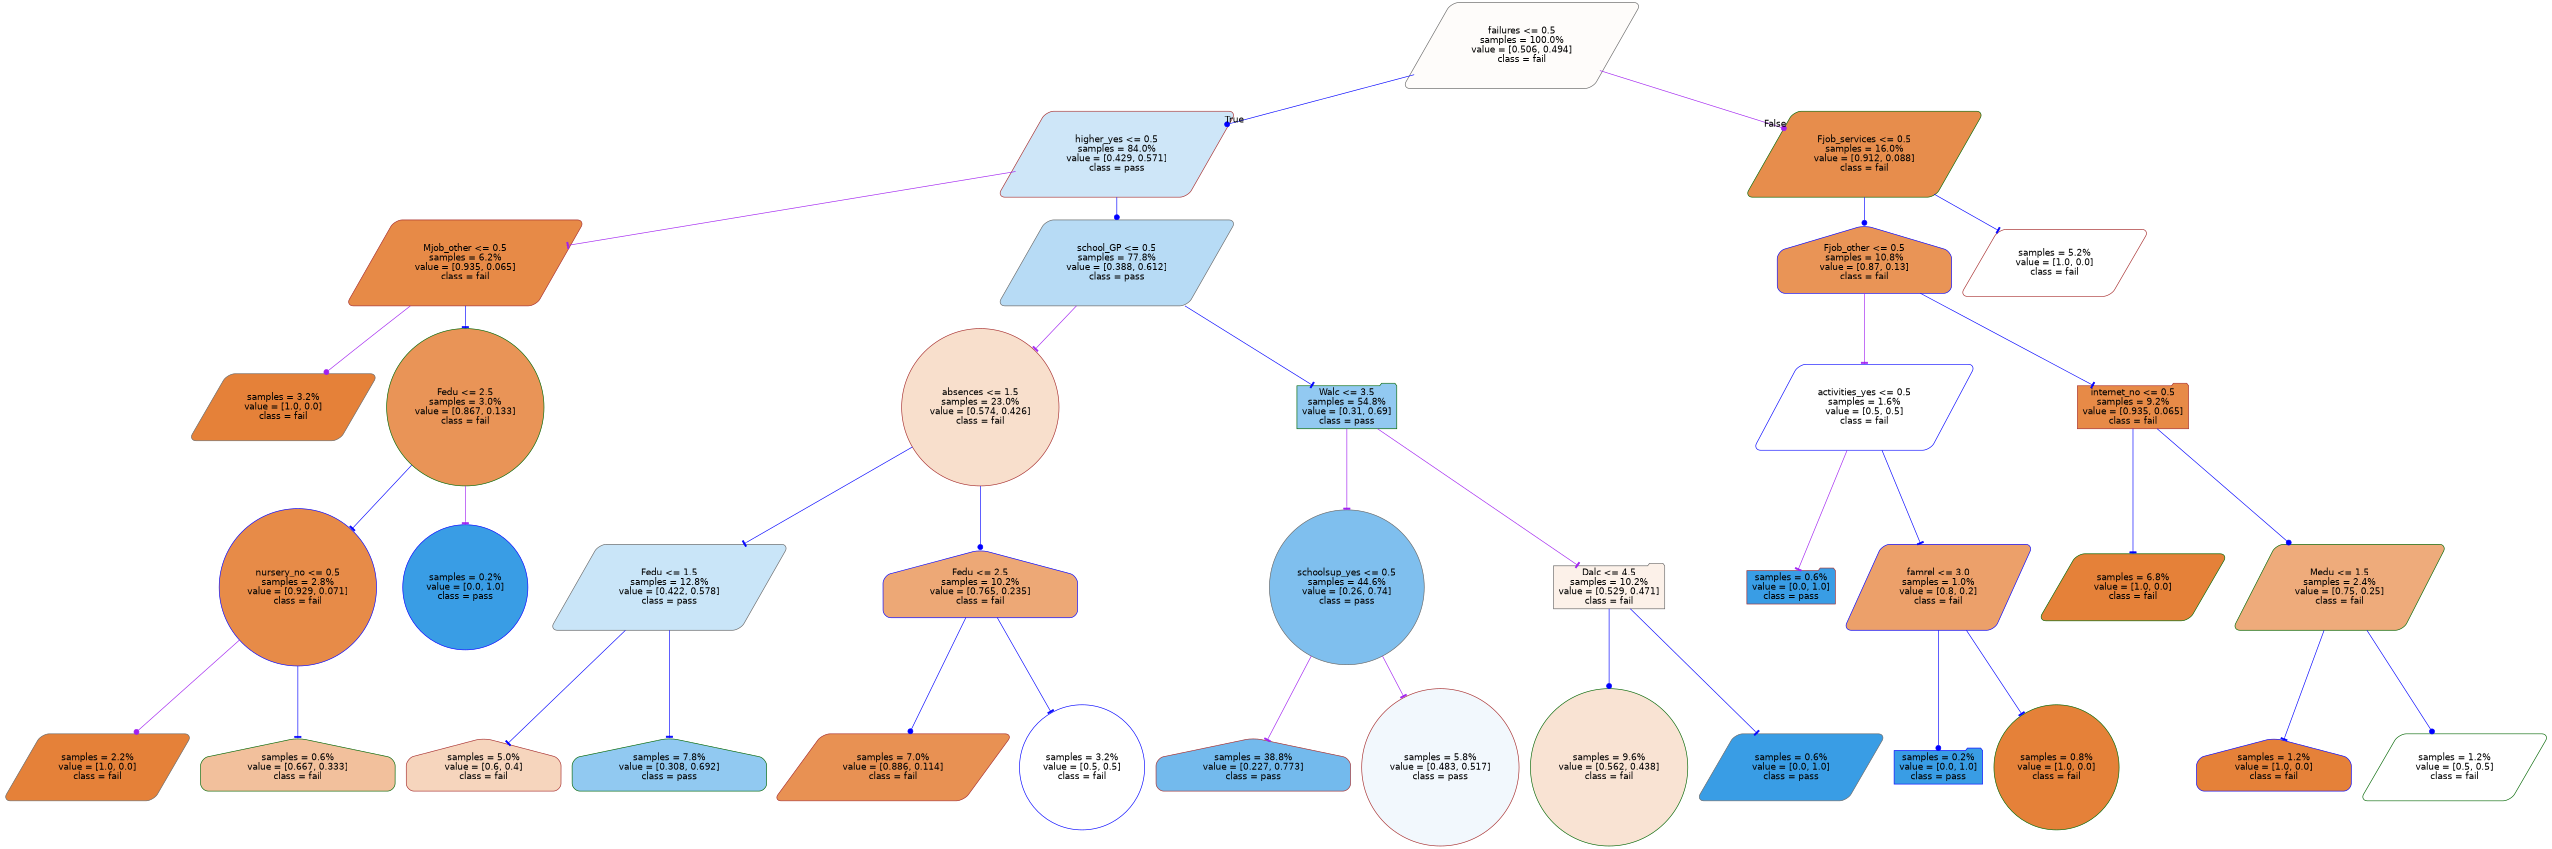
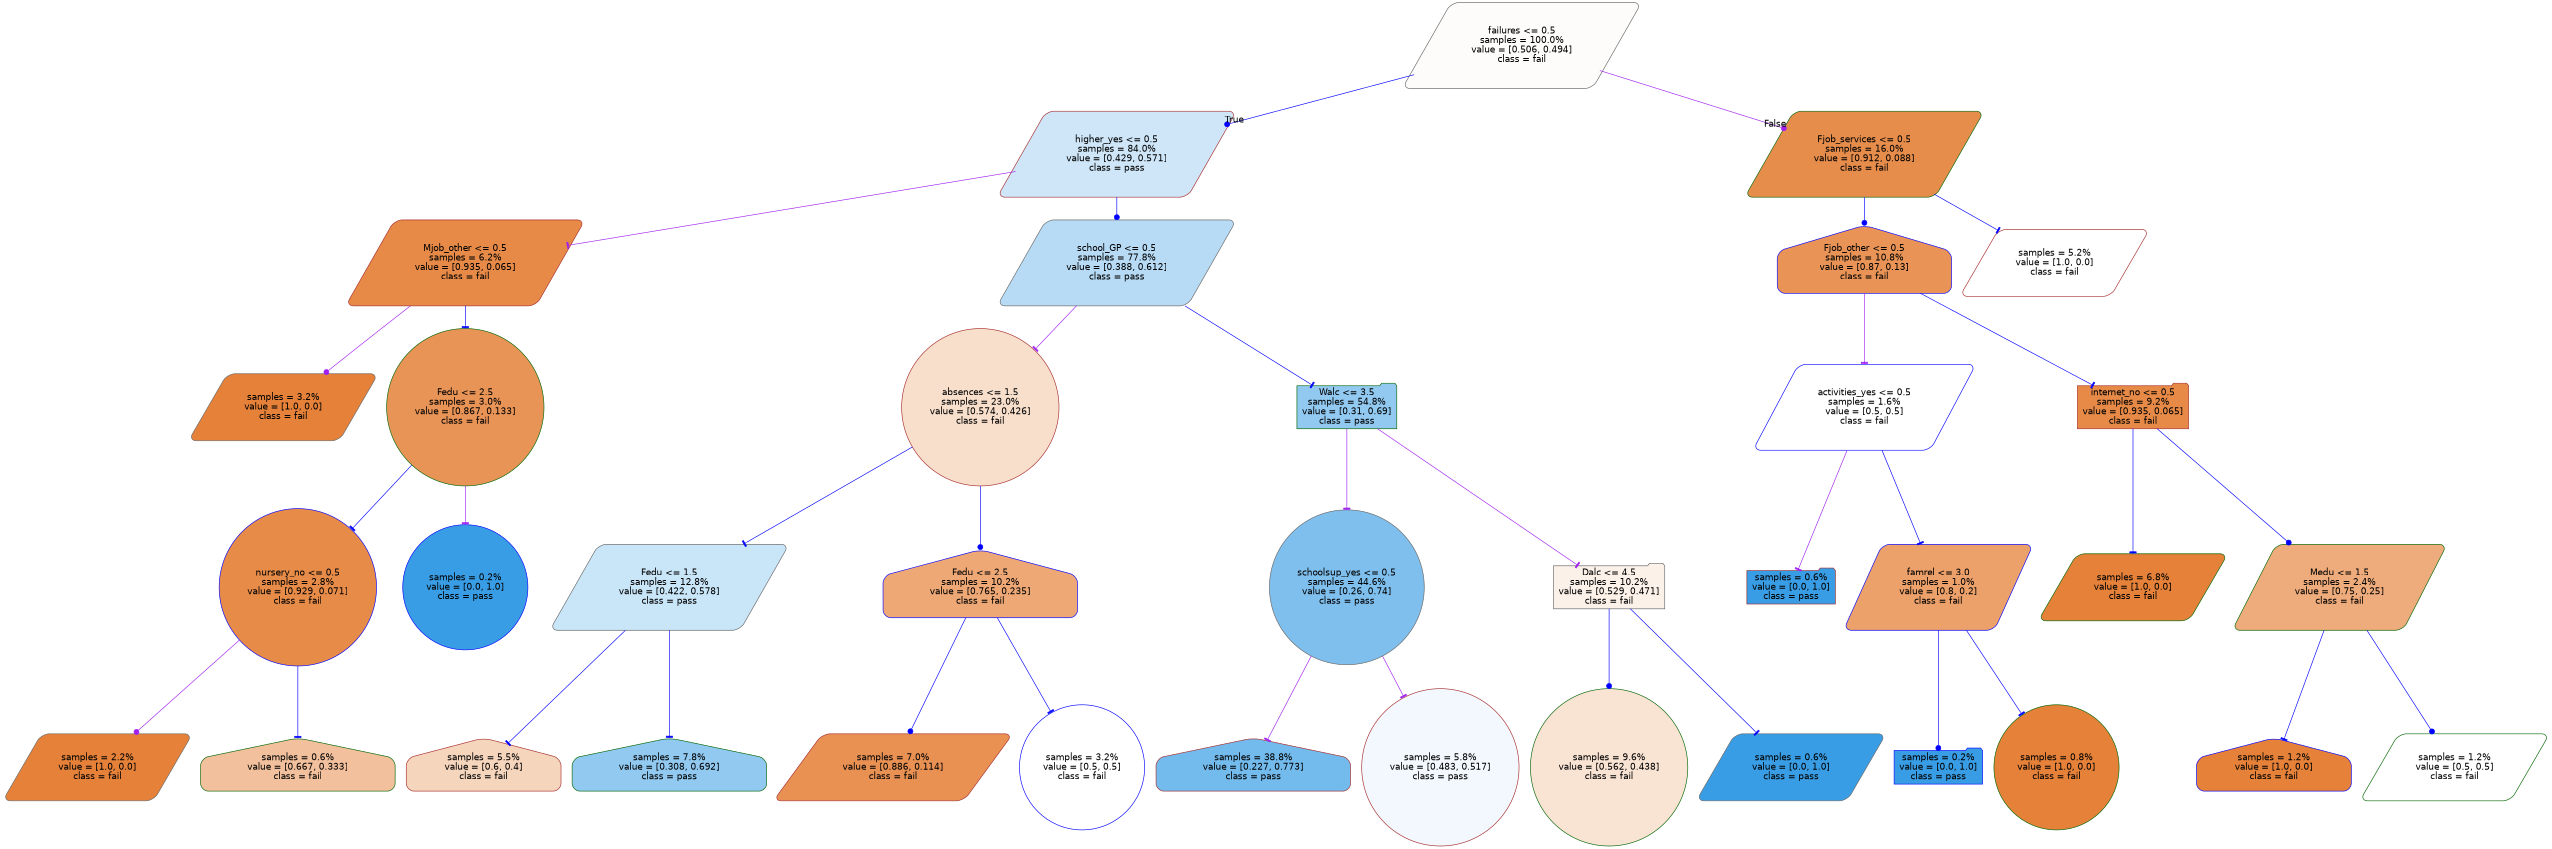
(484, 767) -> (484, 767)
